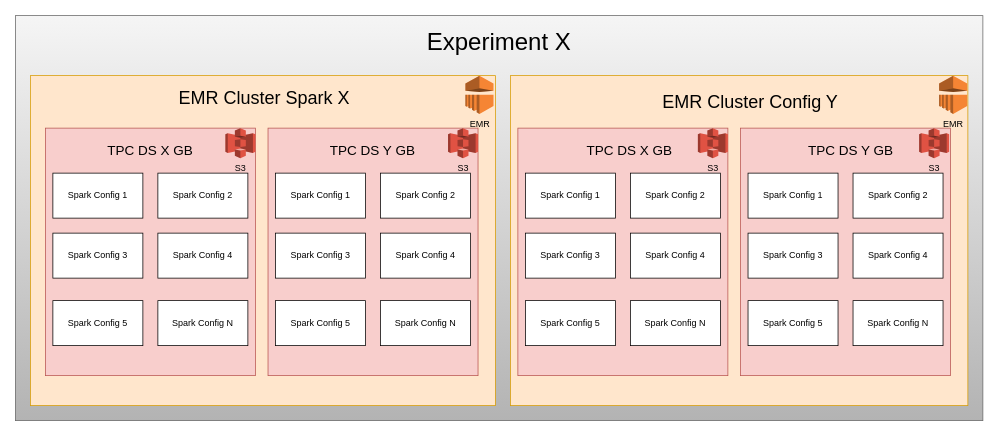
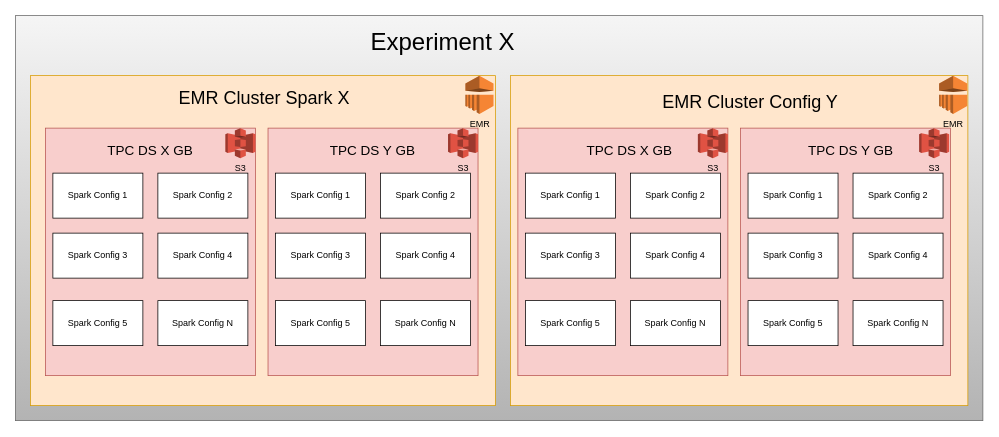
(499, 42) -> (443, 42)
